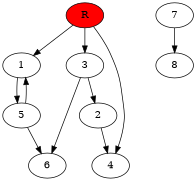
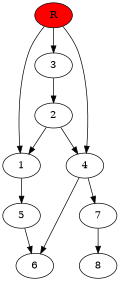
(26, 94) -> (40, 138)
(67, 112) -> (61, 212)
none -> (91, 187)
